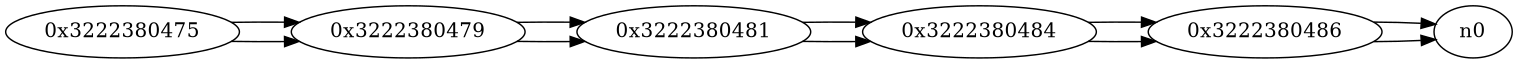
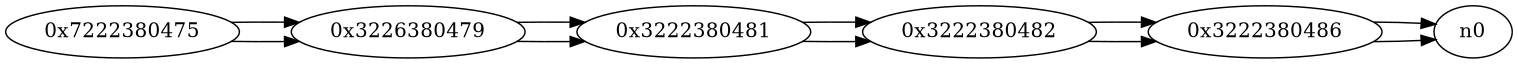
(123, 32) -> (123, 32)
(408, 32) -> (408, 32)
(979, 32) -> (979, 32)
